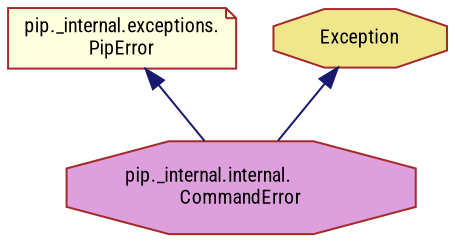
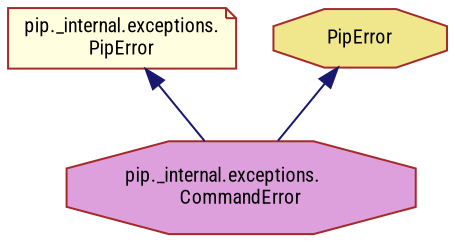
(360, 38) -> (360, 38)
(241, 188) -> (241, 188)
